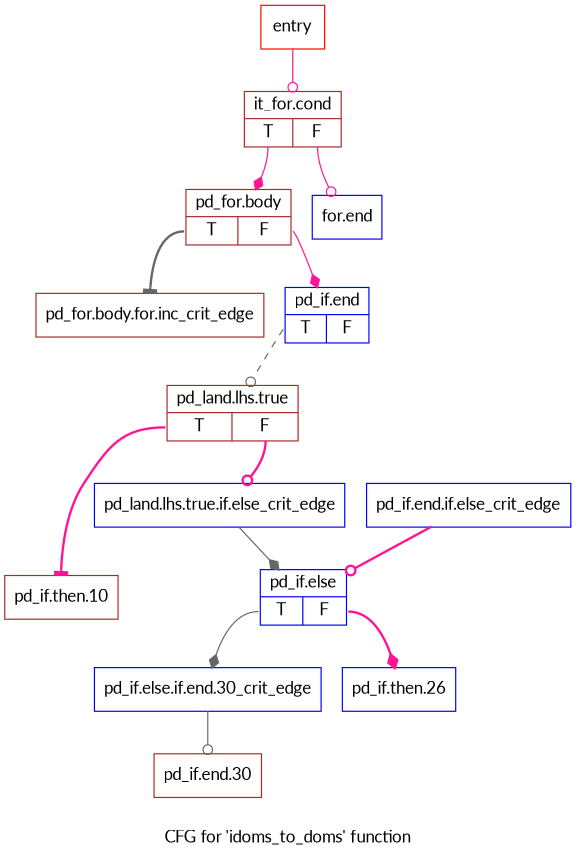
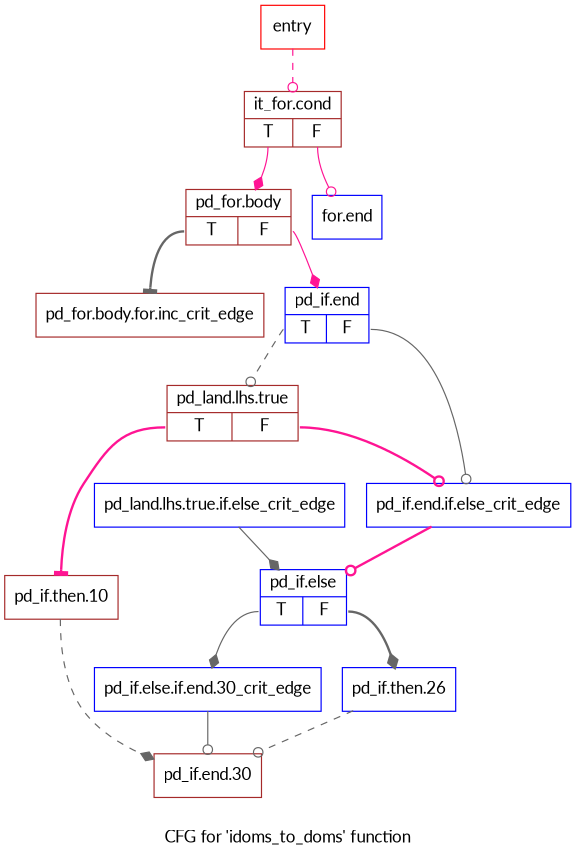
(293, 65) -> (293, 65)
none -> (440, 384)
(261, 460) -> (371, 443)
(376, 626) -> (376, 626)
none -> (77, 701)
none -> (308, 731)
